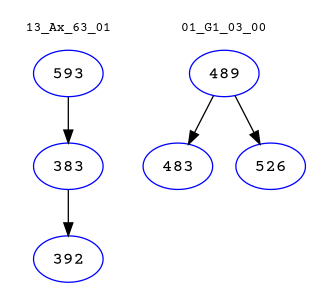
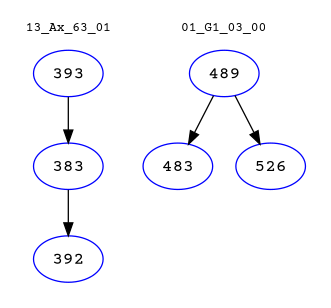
(68, 73) -> (68, 73)
